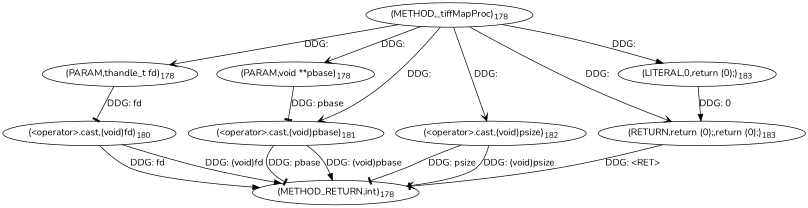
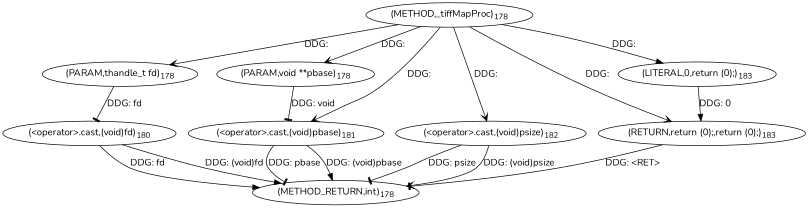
(318, 104) -> (313, 104)
